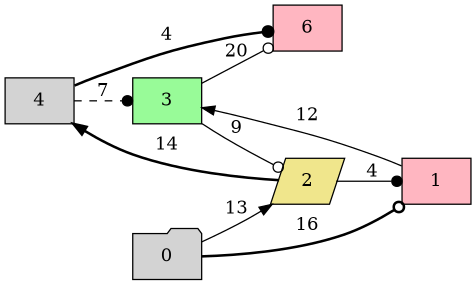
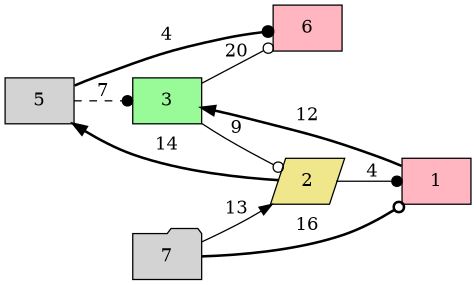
(40, 101) -> (40, 101)
(309, 134) -> (309, 134)
(167, 257) -> (167, 257)
